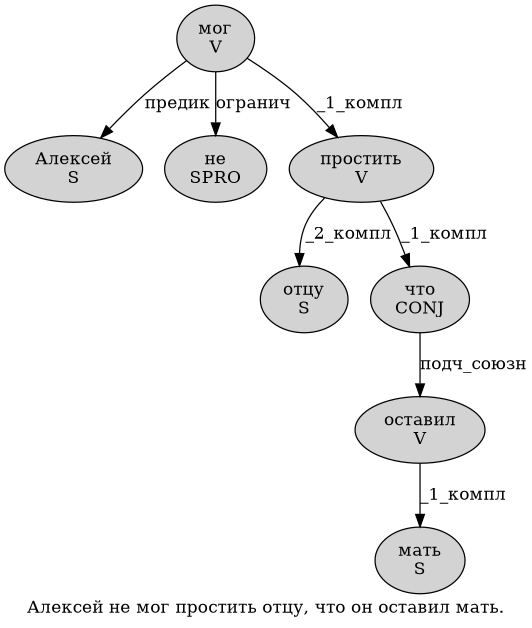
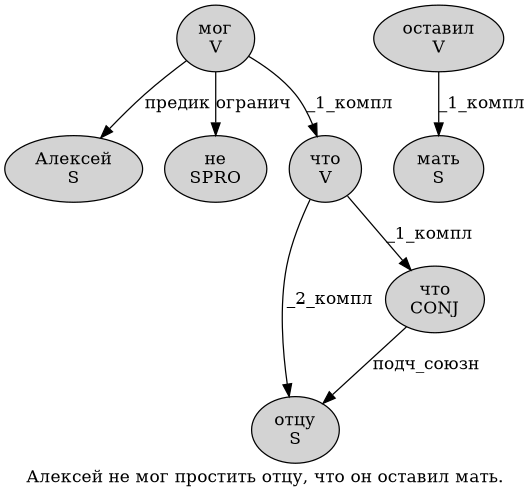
(361, 169) -> (325, 169)
(420, 358) -> (369, 361)
